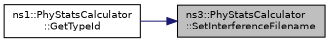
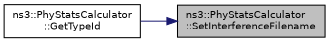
(72, 21) -> (72, 21)
